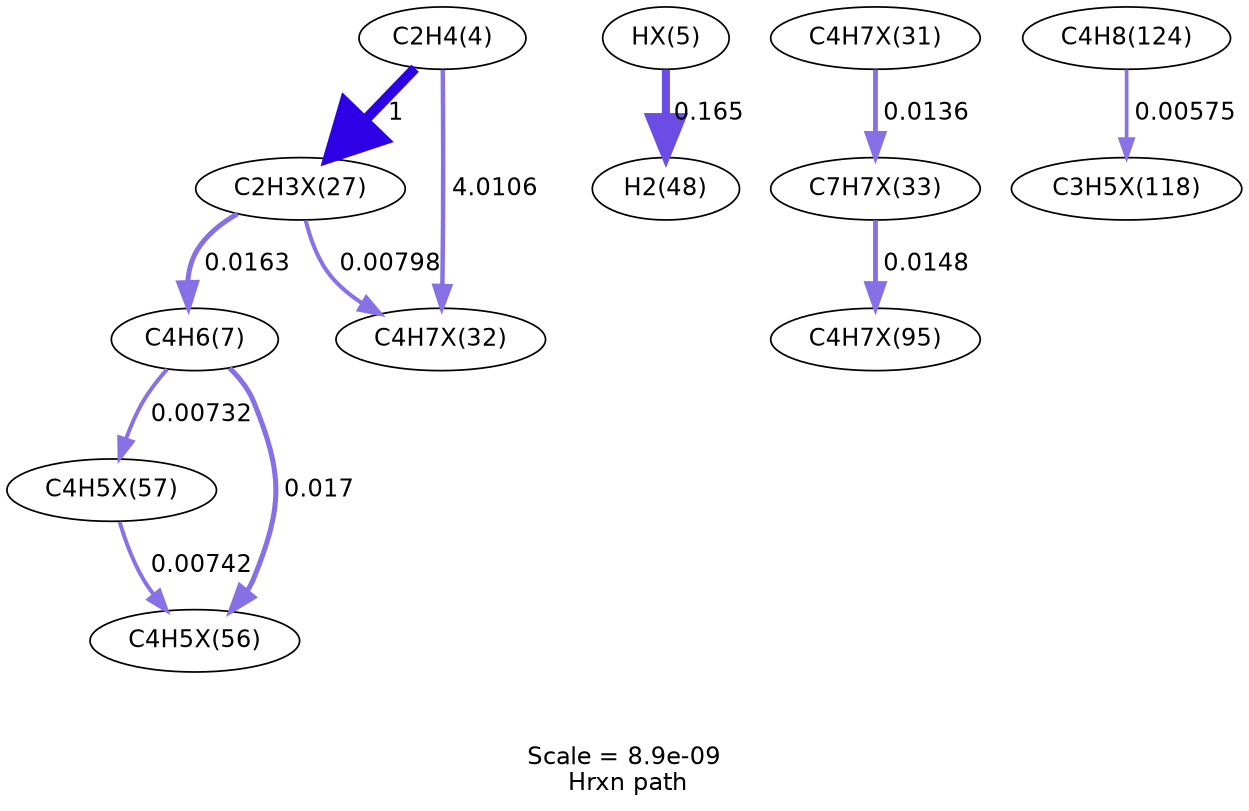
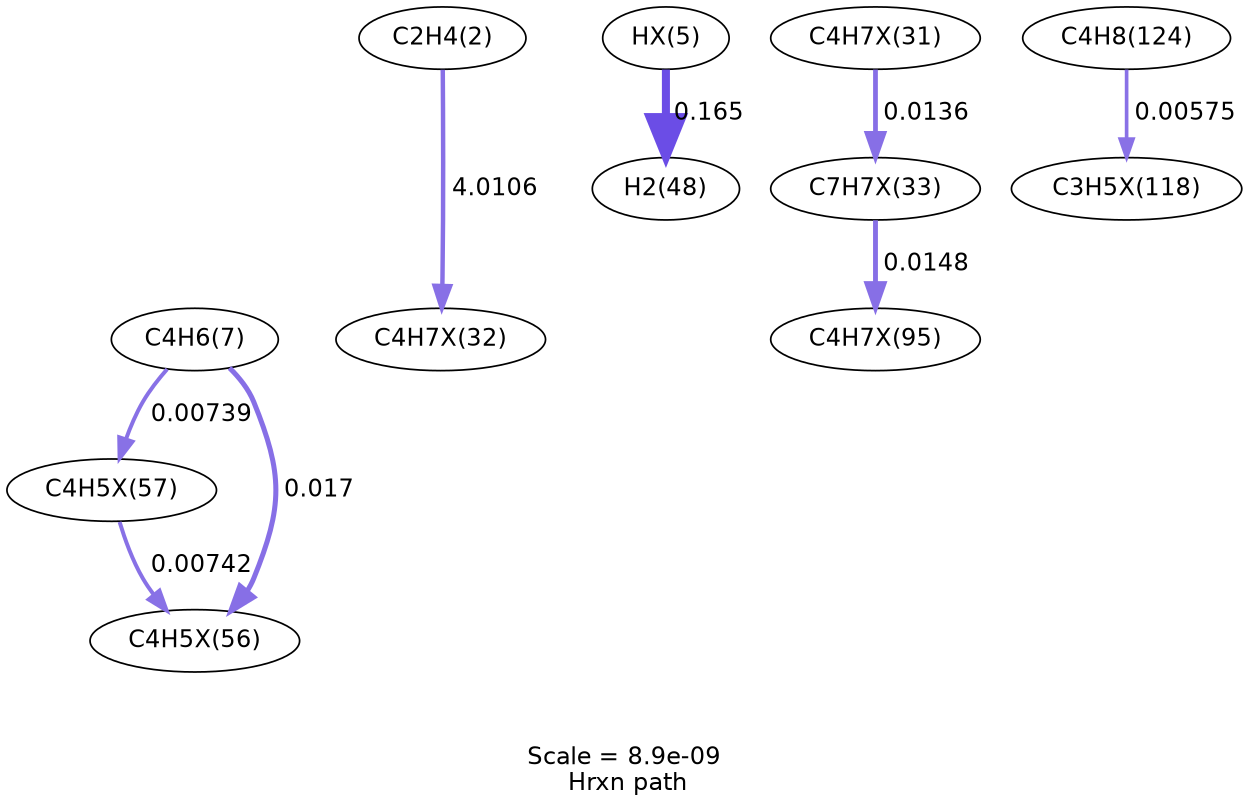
(442, 38) -> (442, 38)
(300, 189) -> none
(198, 415) -> (198, 415)
